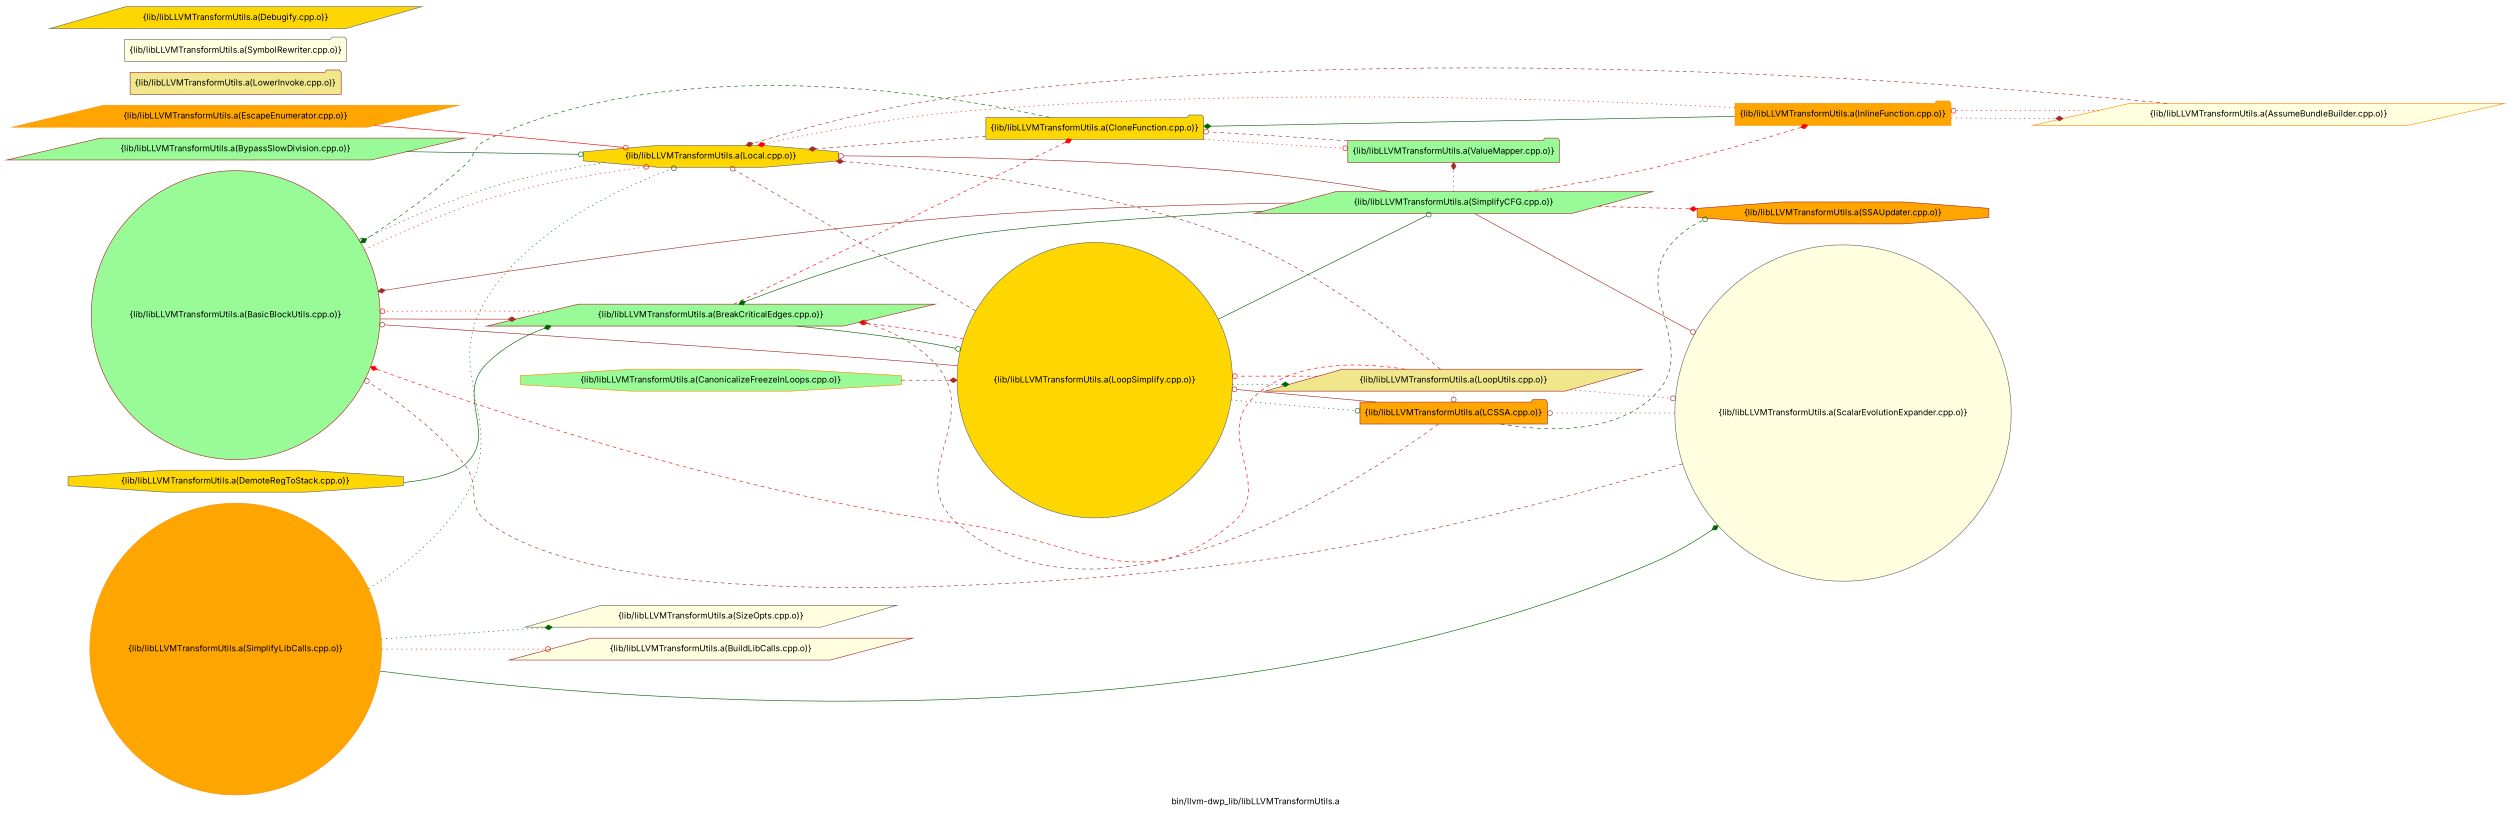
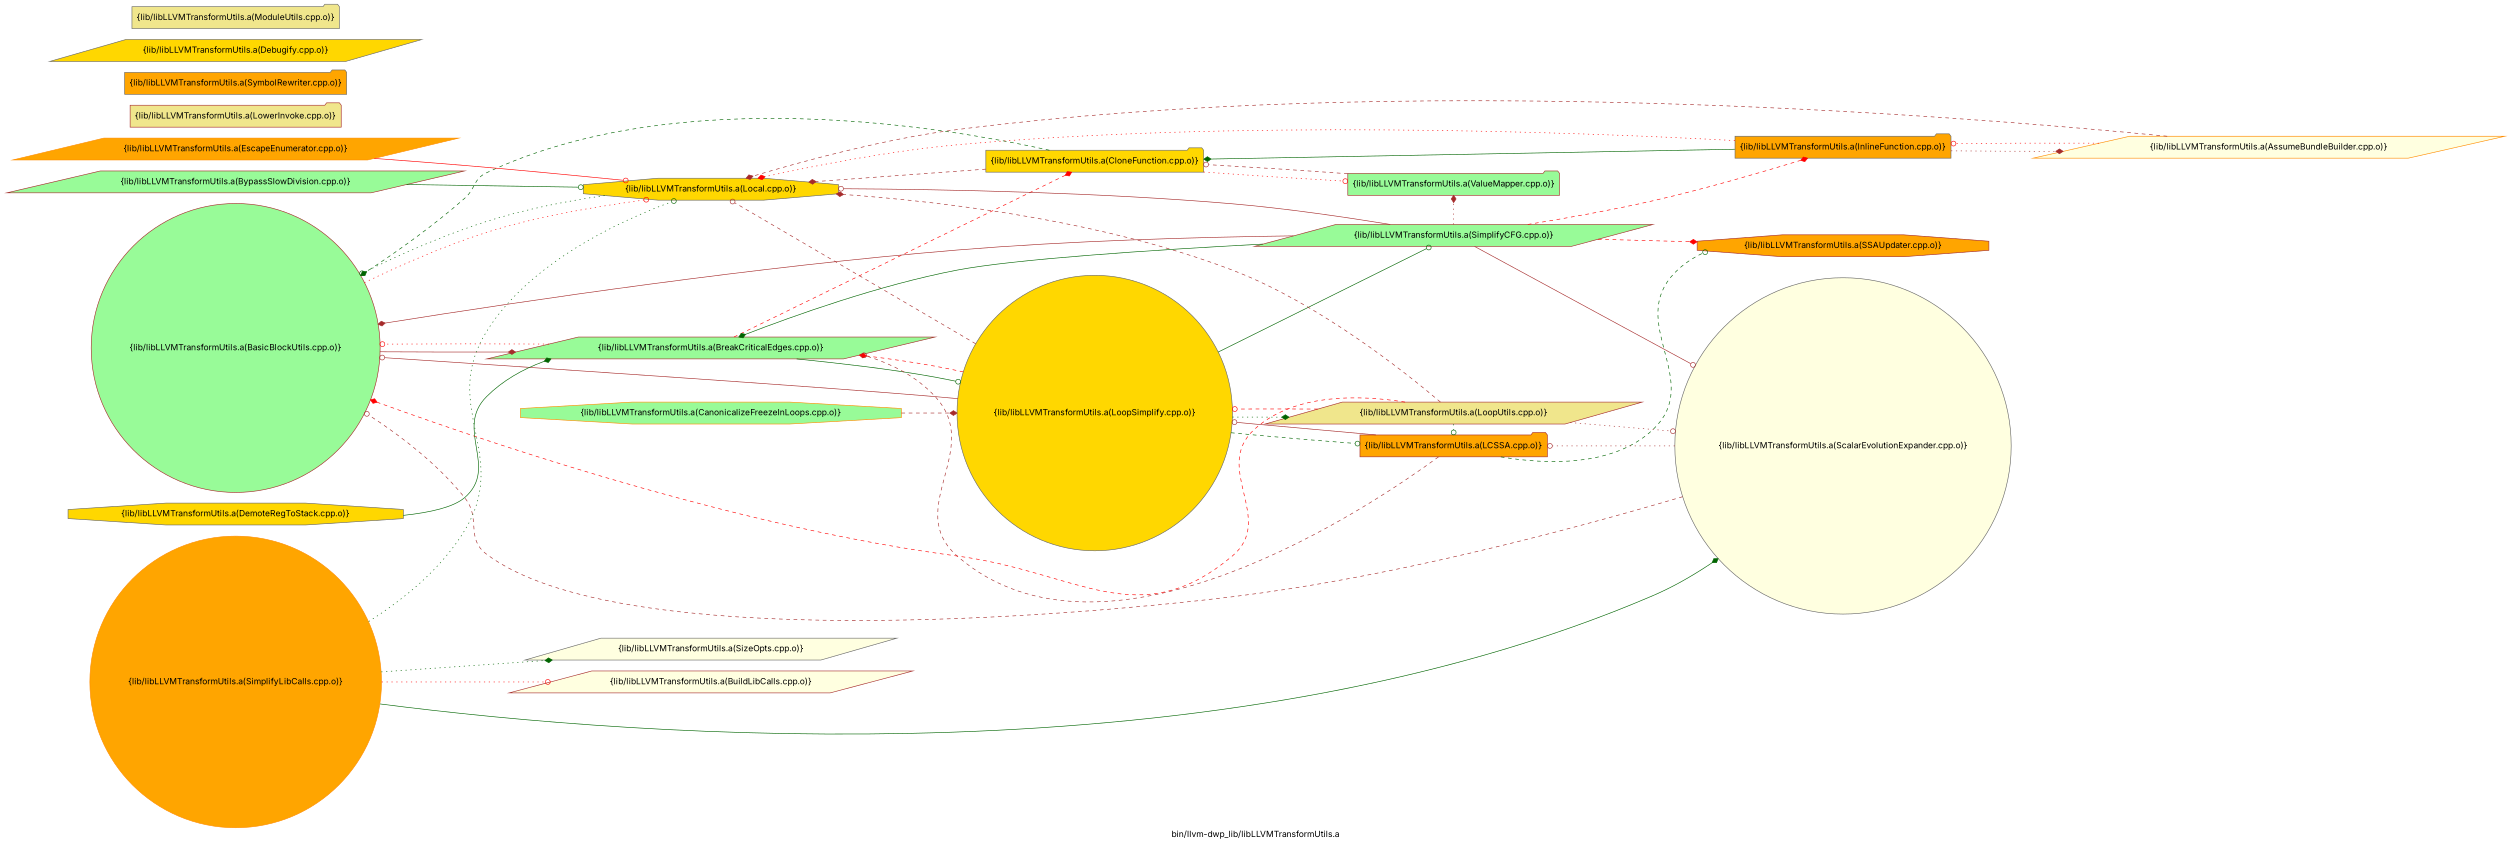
none -> (236, 18)
(236, 50) -> (236, 83)
(1843, 114) -> (1843, 147)
(1454, 394) -> (1454, 427)
(1293, 406) -> (1293, 438)
